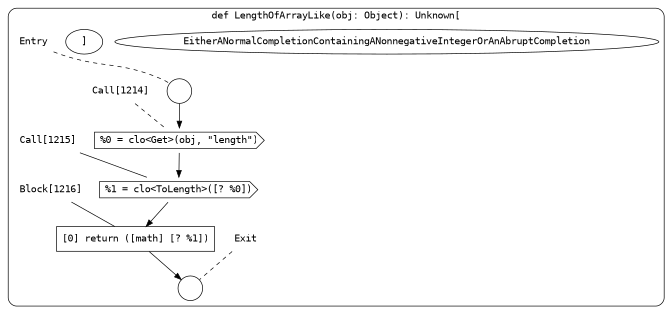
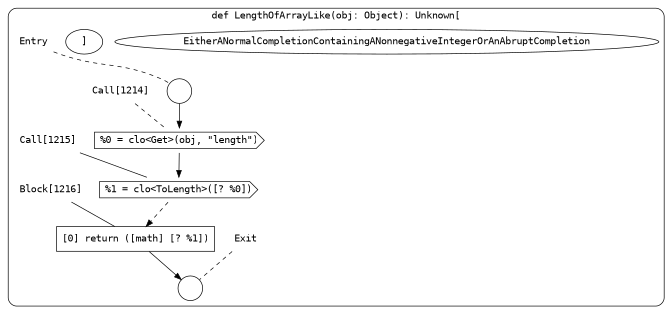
(159, 212) -> (159, 212)
